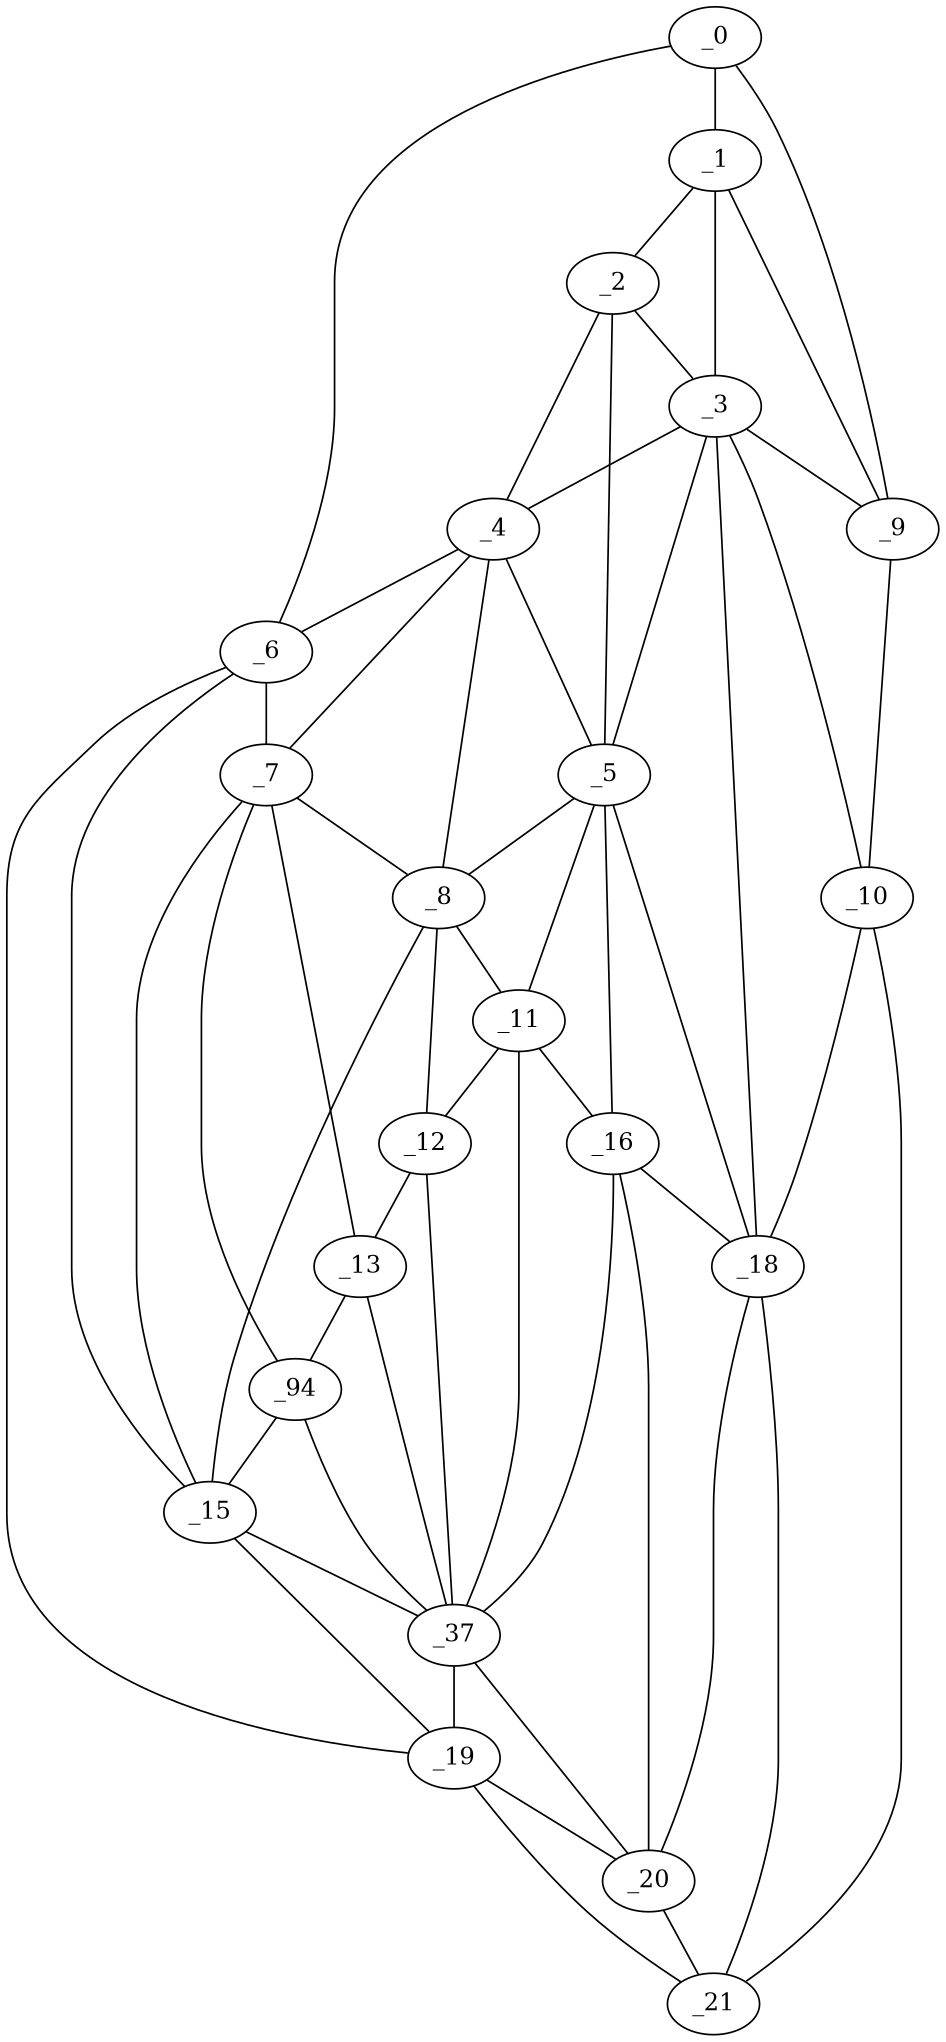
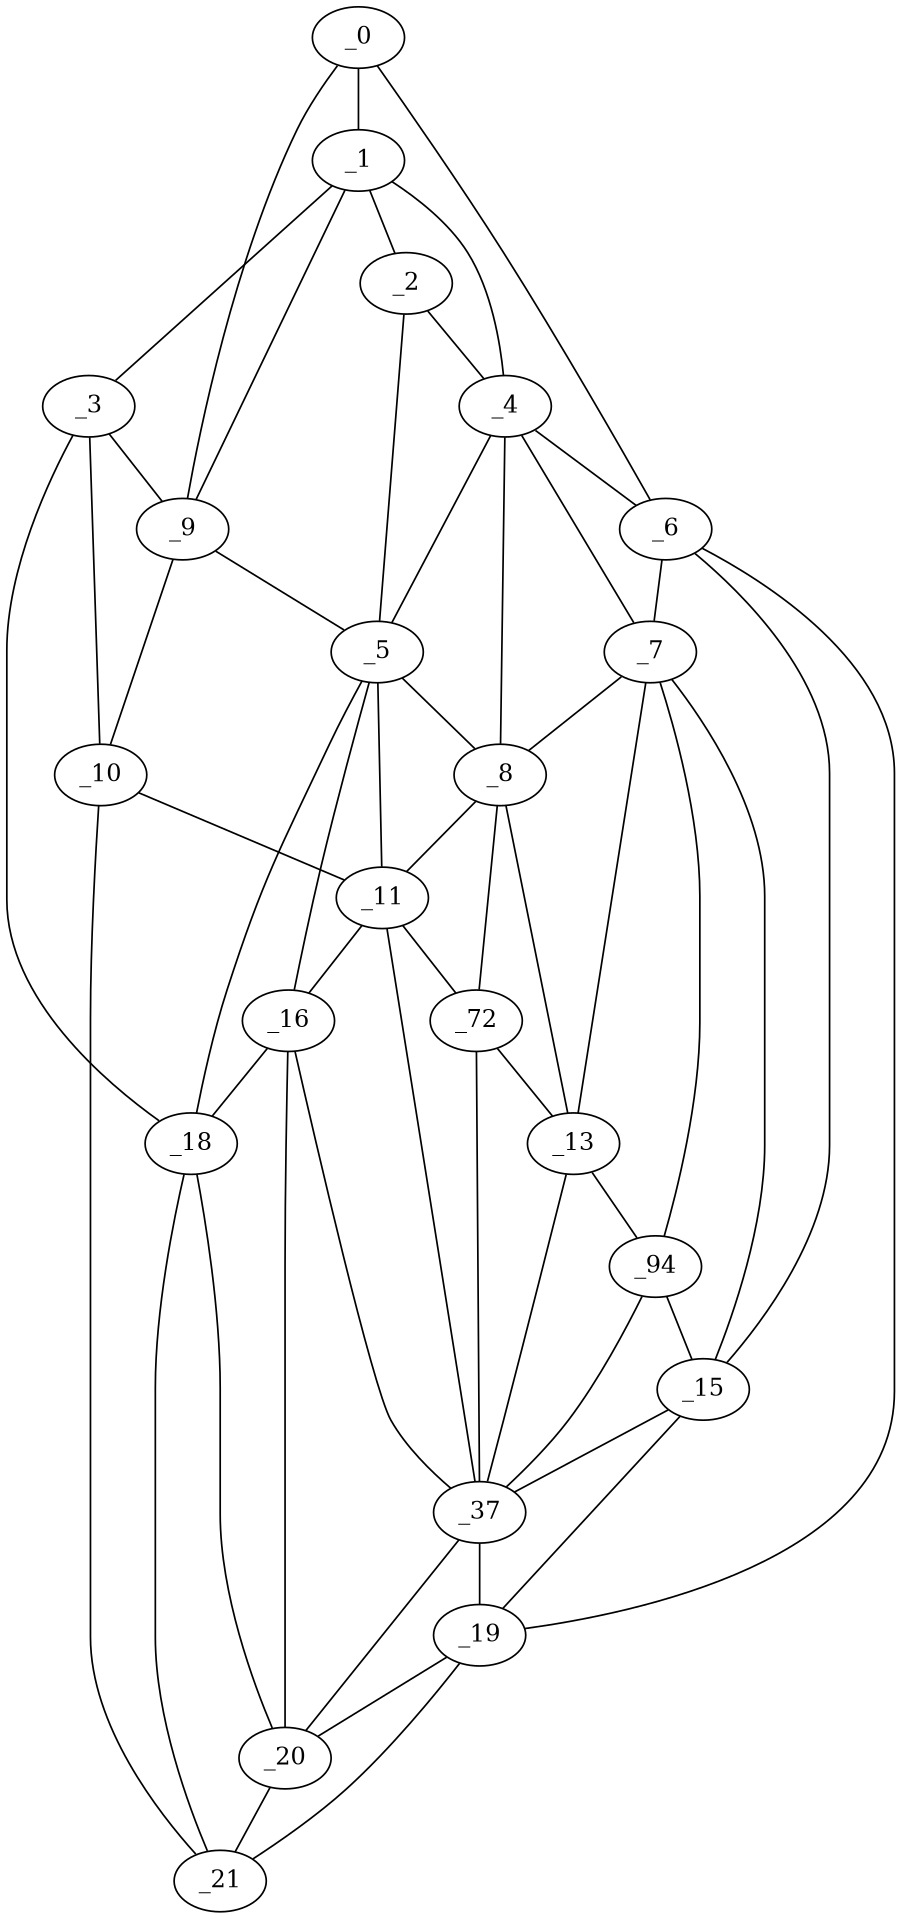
(664, 345) -> none
(597, 472) -> (474, 263)
(660, 591) -> (280, 591)
(822, 1085) -> (242, 836)
(425, 1144) -> (476, 1021)
(293, 1196) -> (537, 959)
